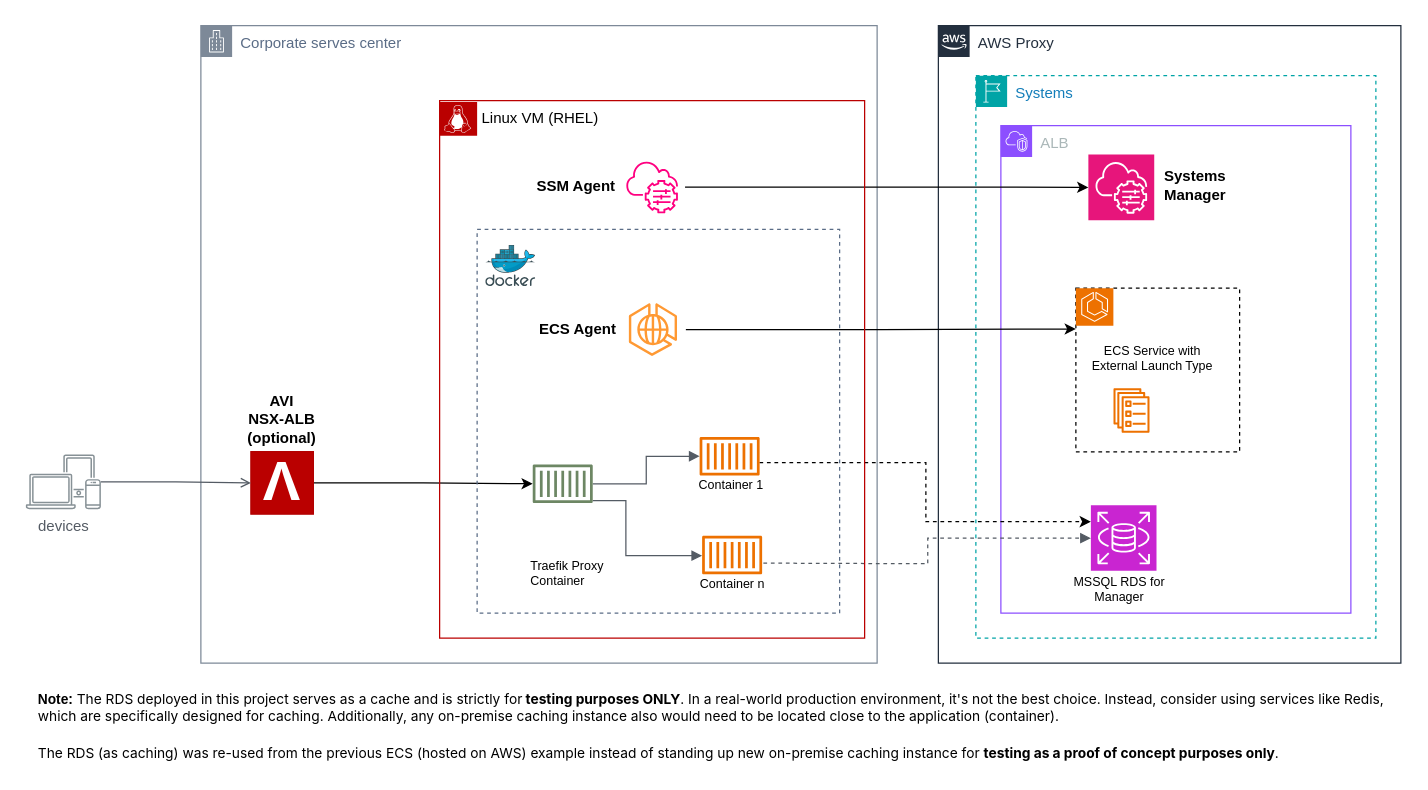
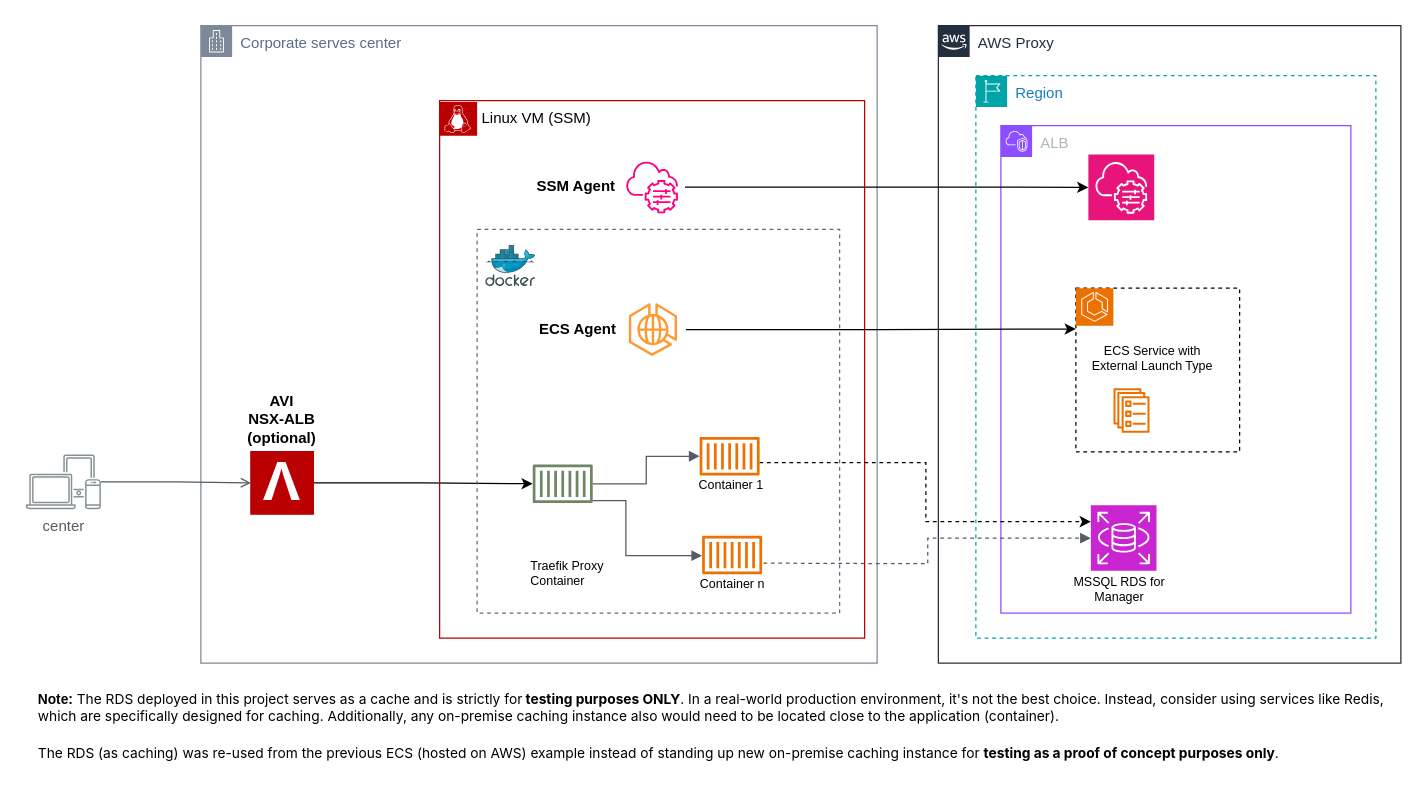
(1045, 93) -> (1039, 93)
(539, 118) -> (535, 118)
(1213, 186) -> none
(64, 527) -> (64, 527)
